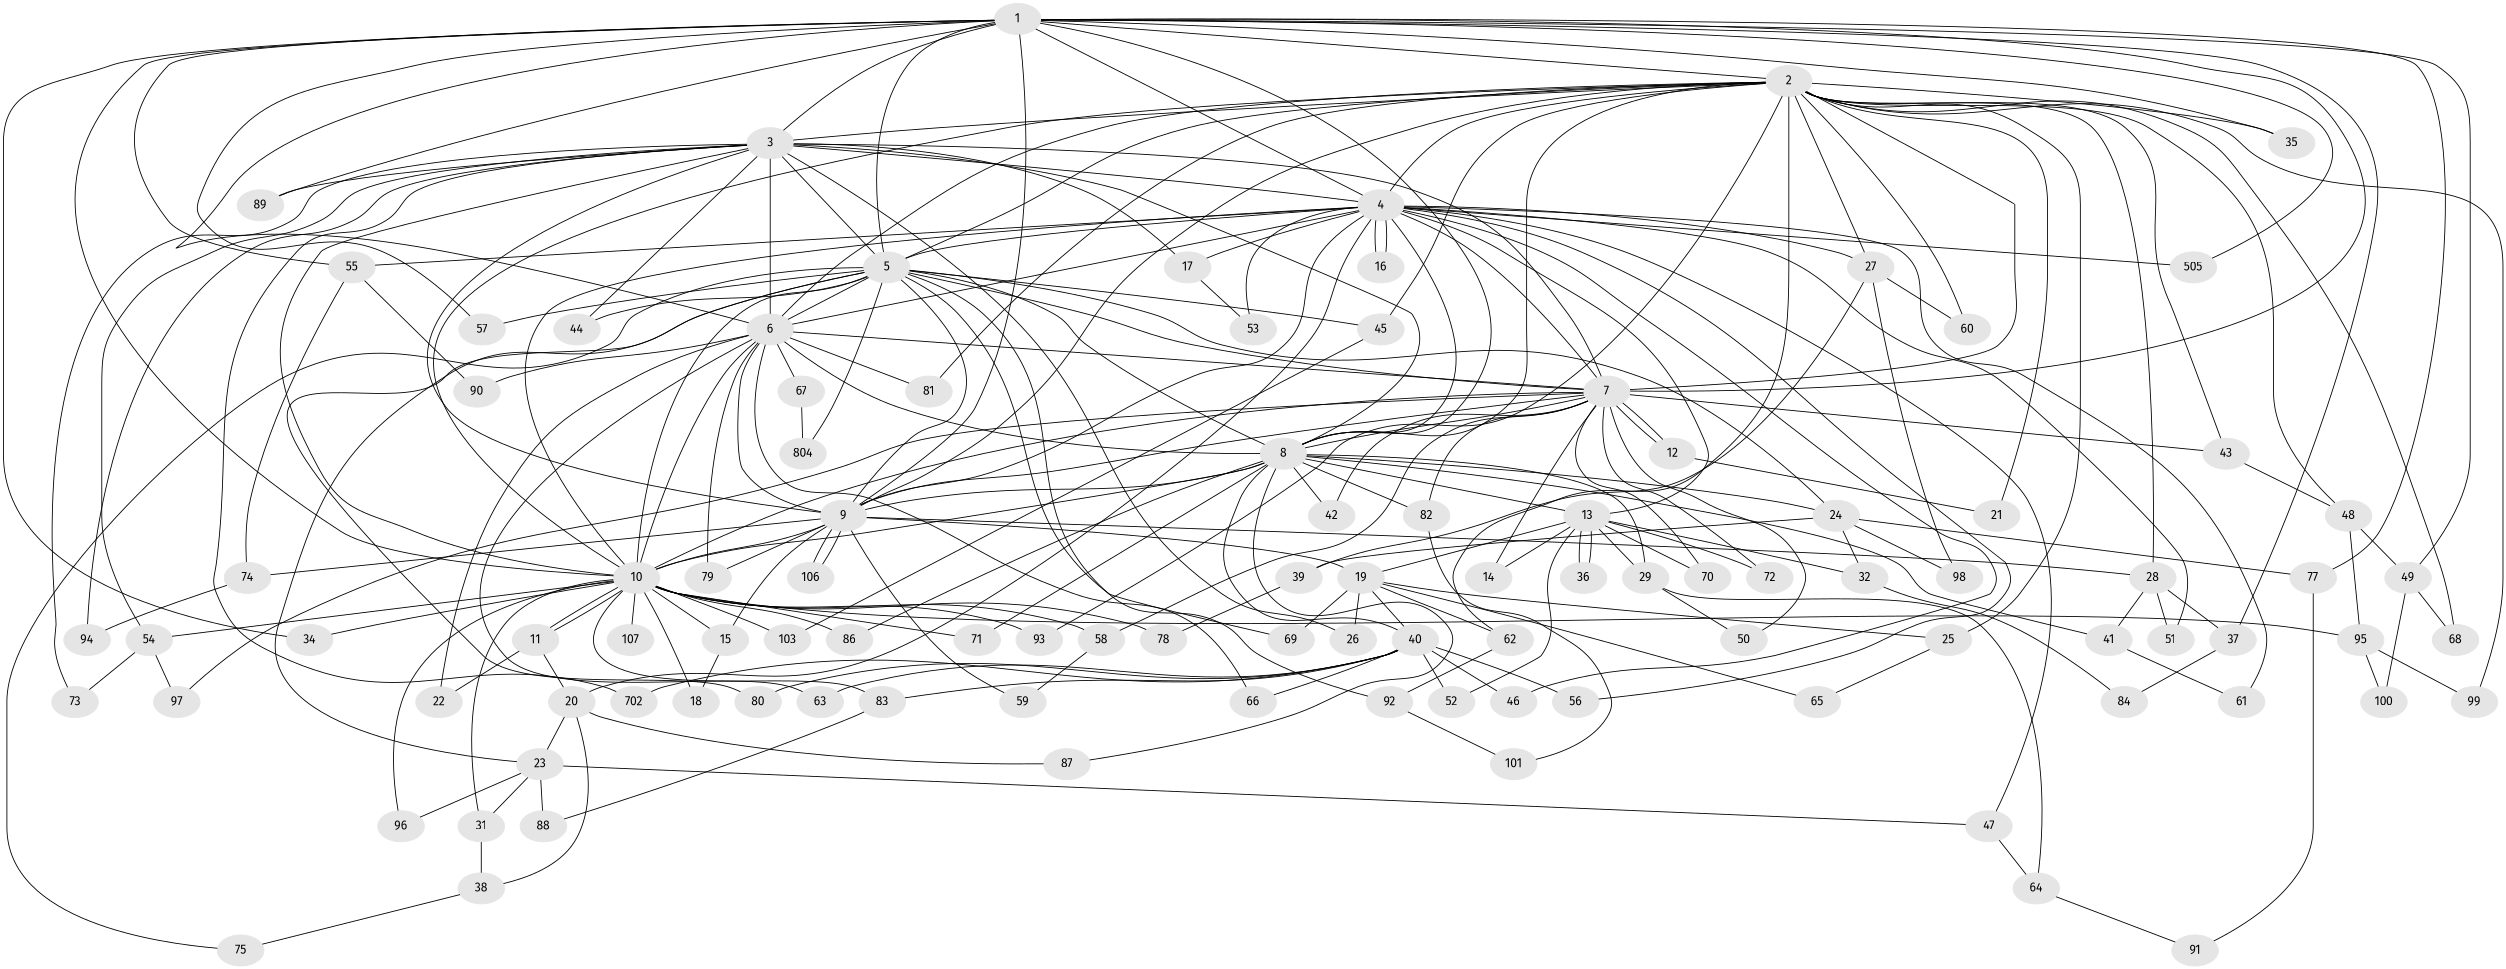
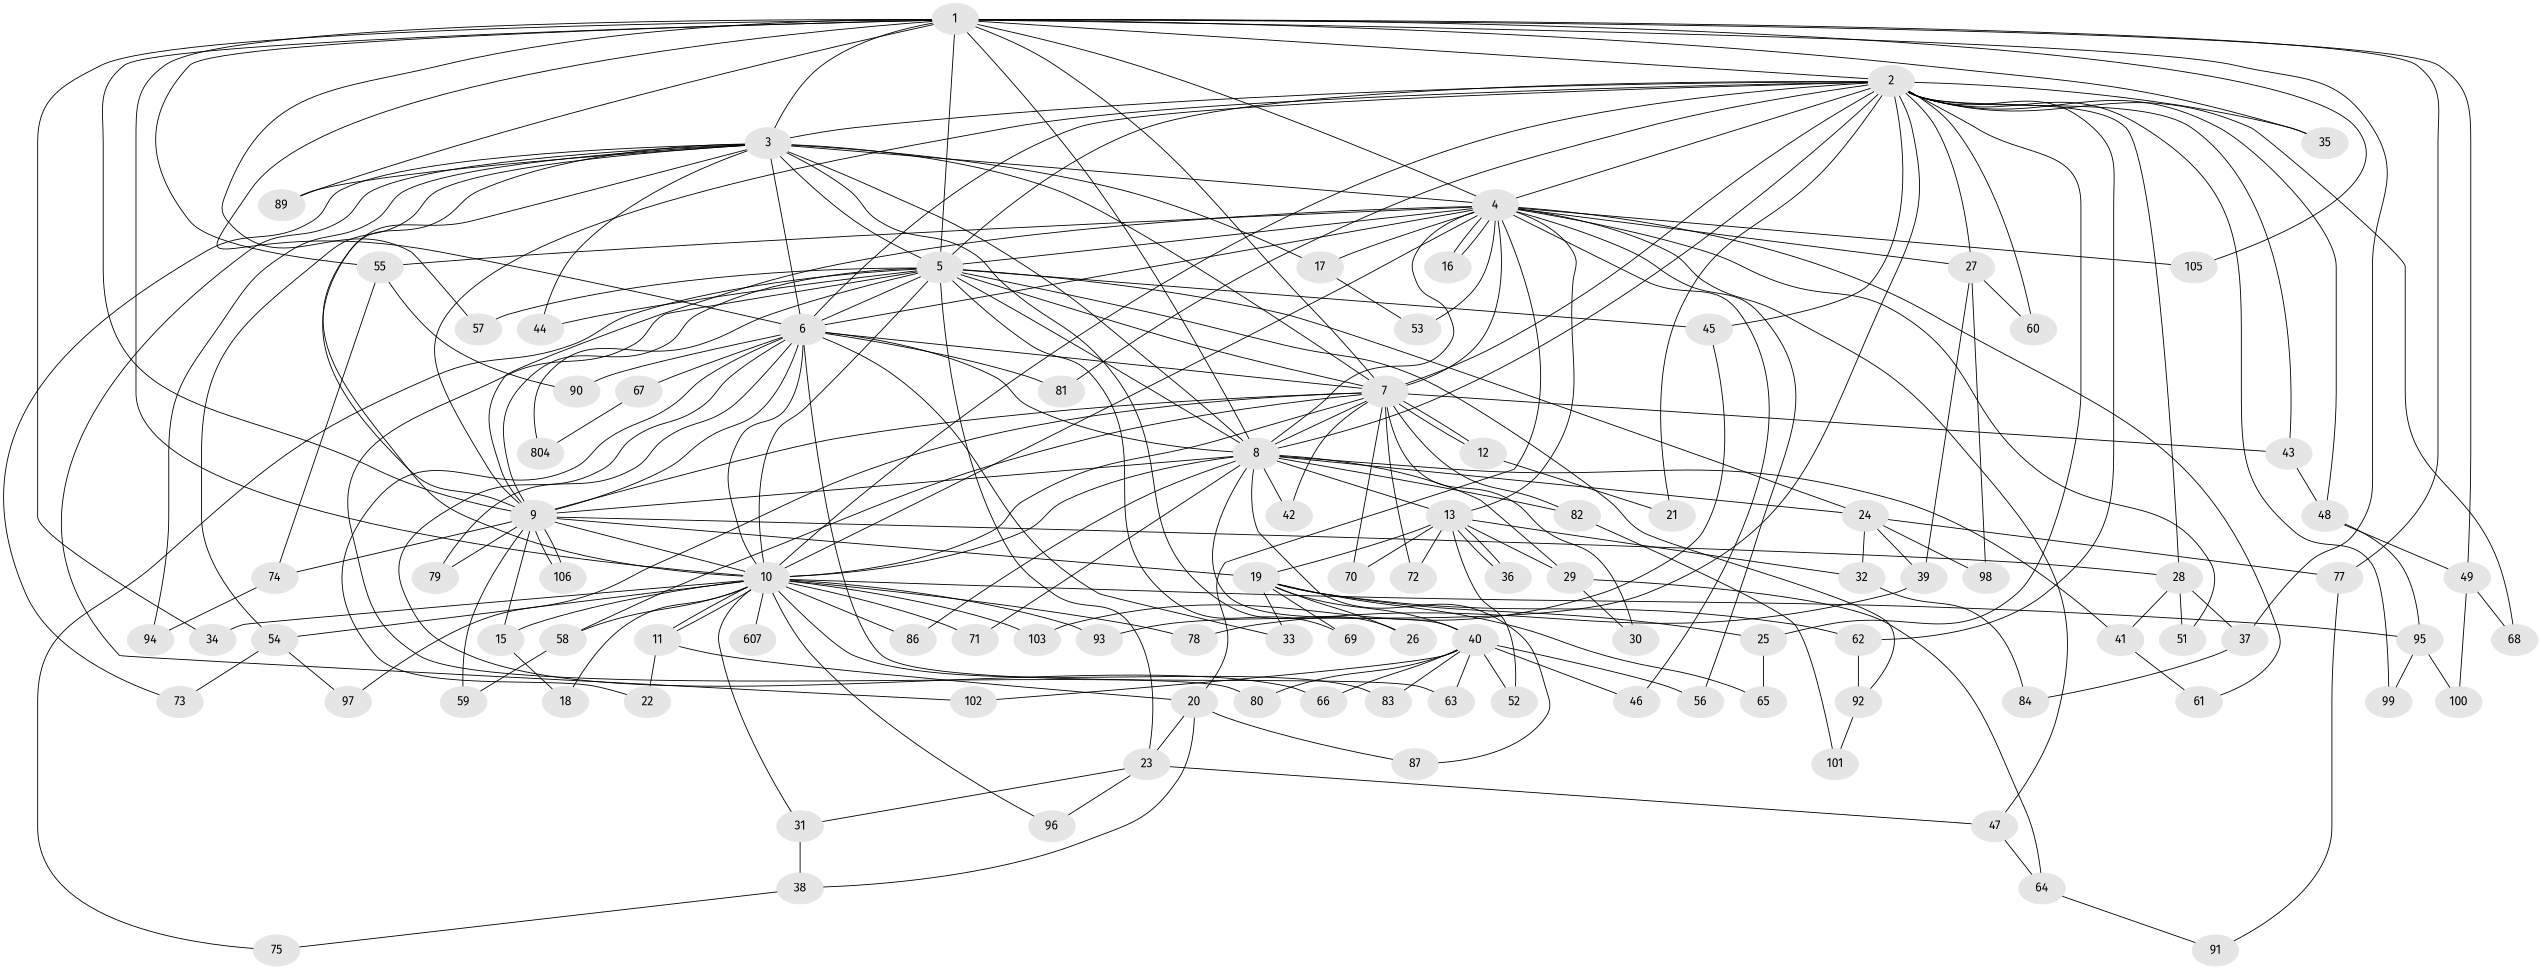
(2193, 267) -> (2194, 267)
(1489, 578) -> none
(630, 640) -> (753, 640)
none -> (1289, 640)
(1744, 640) -> (1636, 640)
(634, 702) -> (974, 702)
(543, 826) -> none
